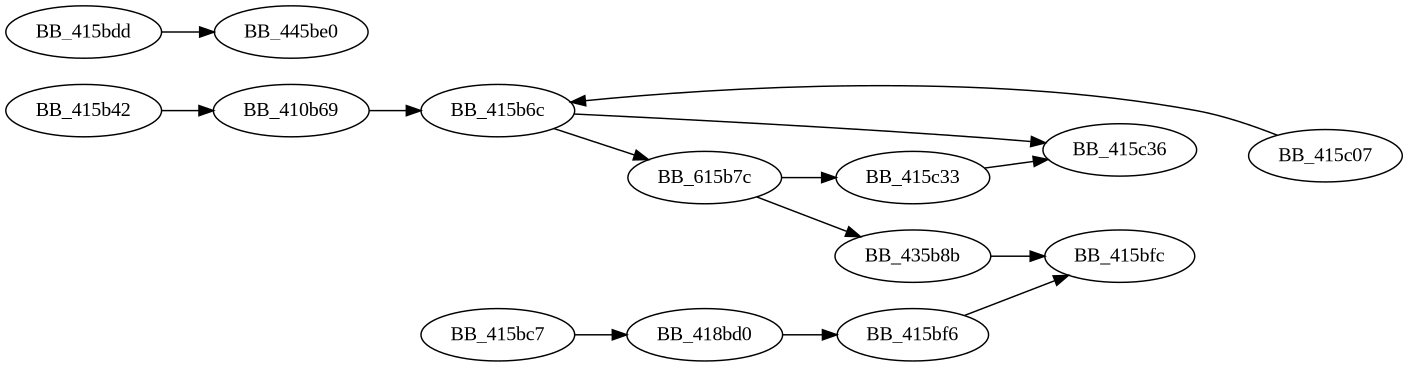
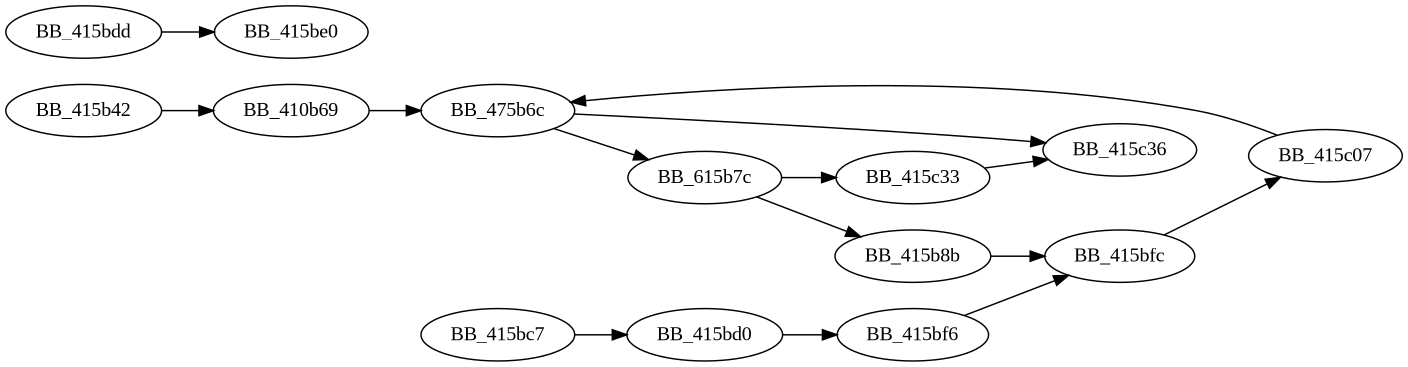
(291, 32) -> (291, 32)
(498, 111) -> (498, 111)
none -> (1216, 209)
(913, 256) -> (913, 256)
(705, 335) -> (705, 335)
